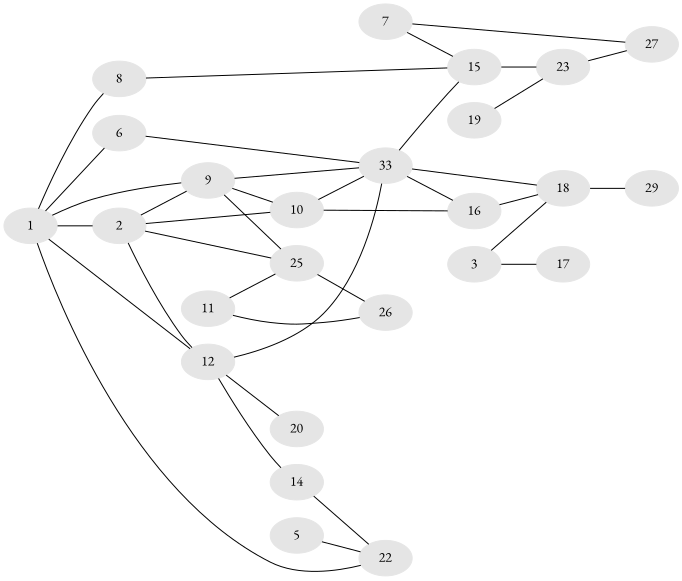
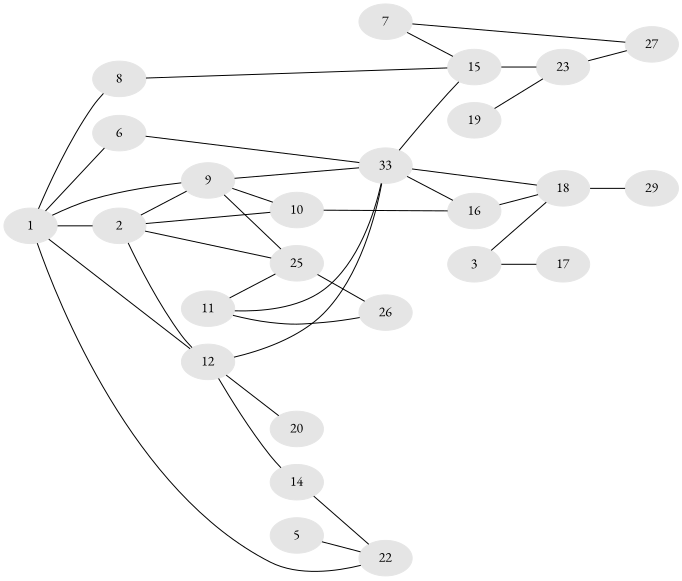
(341, 188) -> (339, 276)
